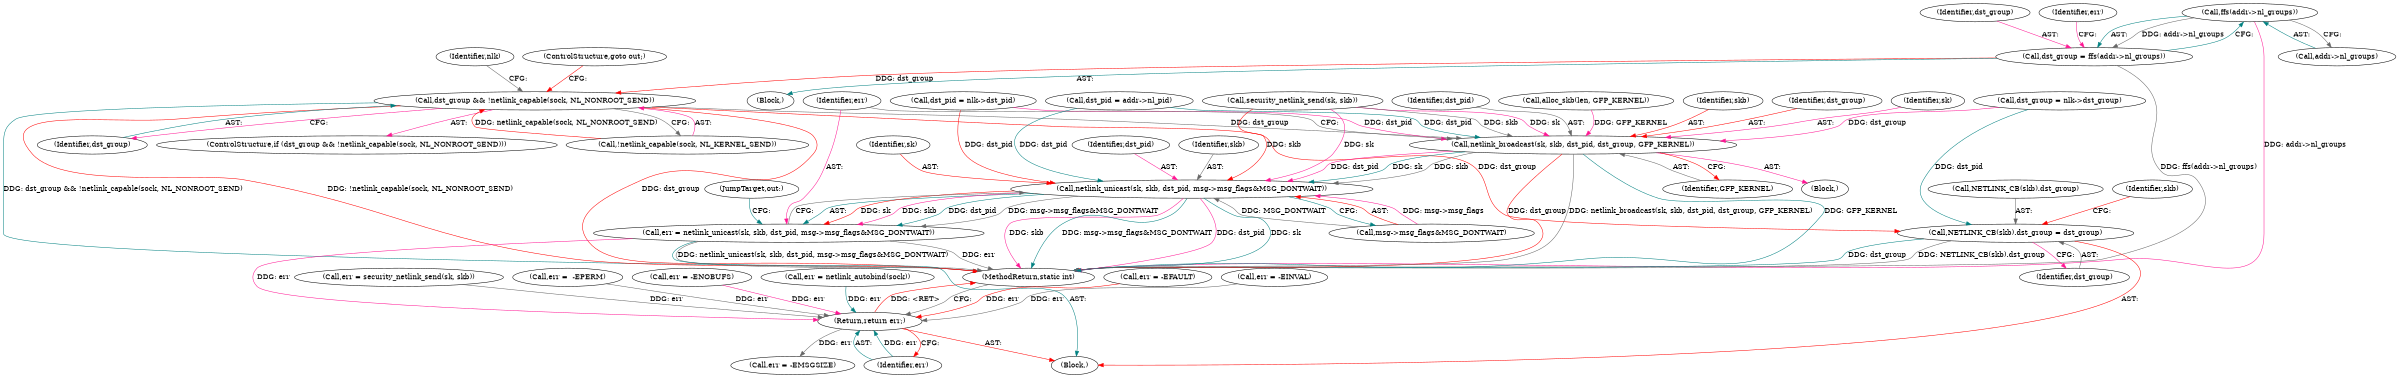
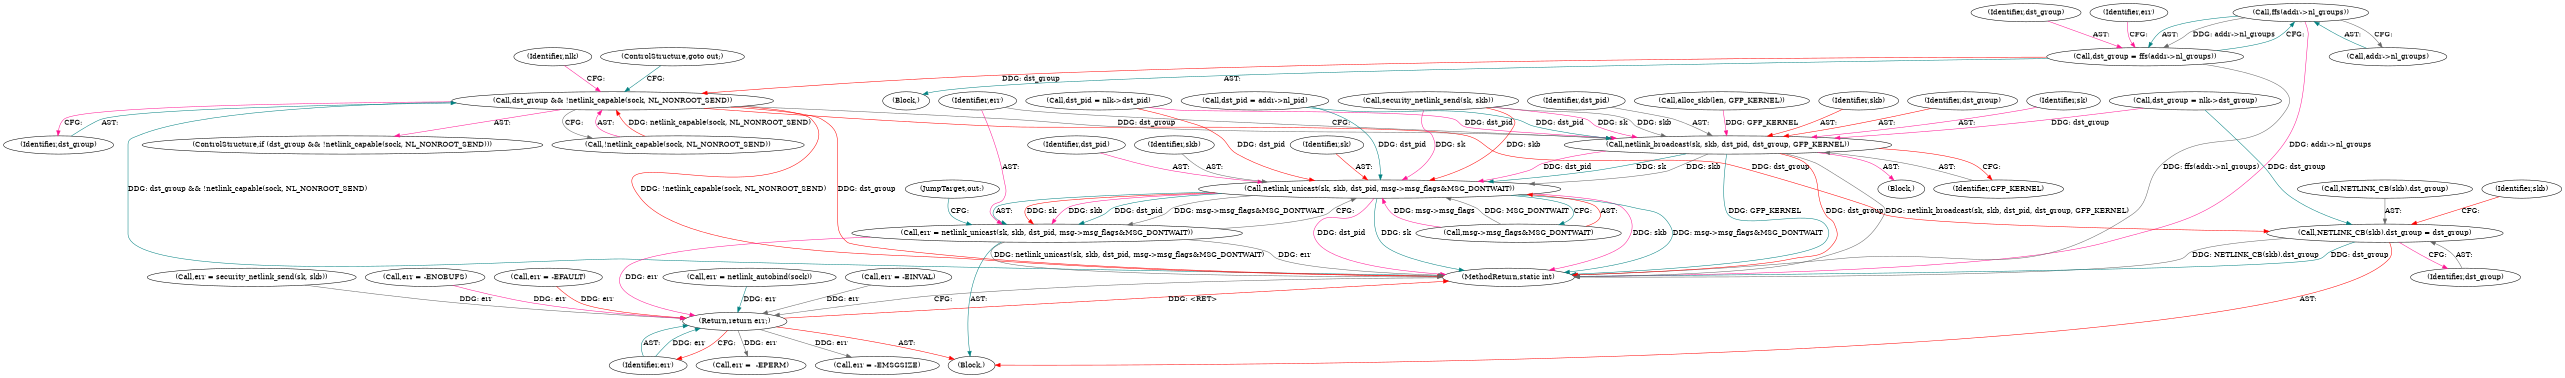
(503, 77) -> (580, 77)
(567, 77) -> (645, 77)
(687, 145) -> (678, 145)
(1959, 167) -> (2297, 167)
(715, 300) -> (742, 341)
